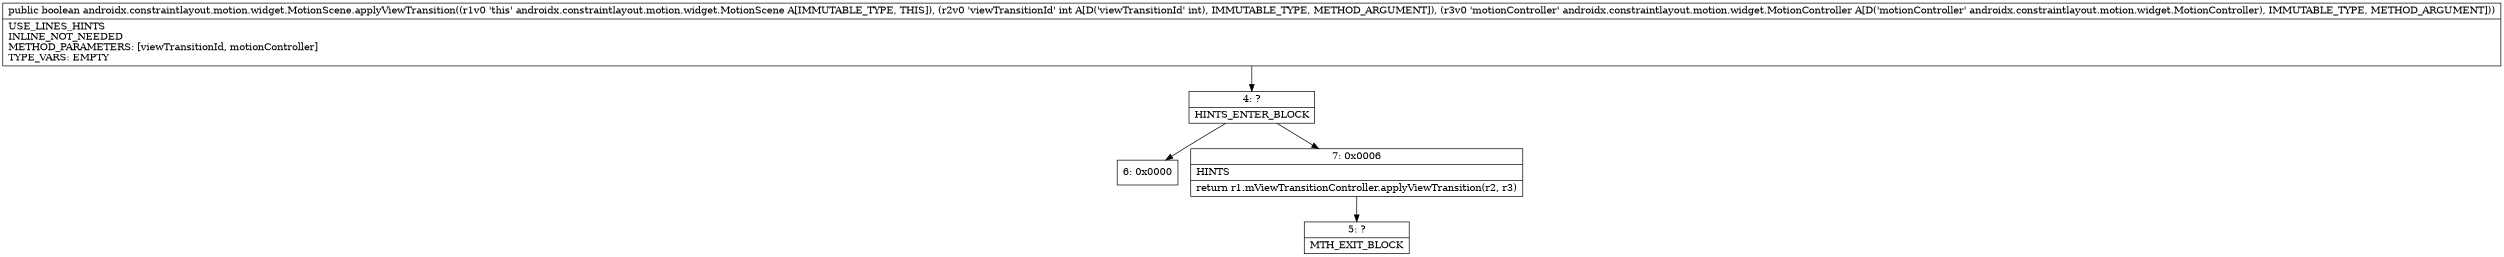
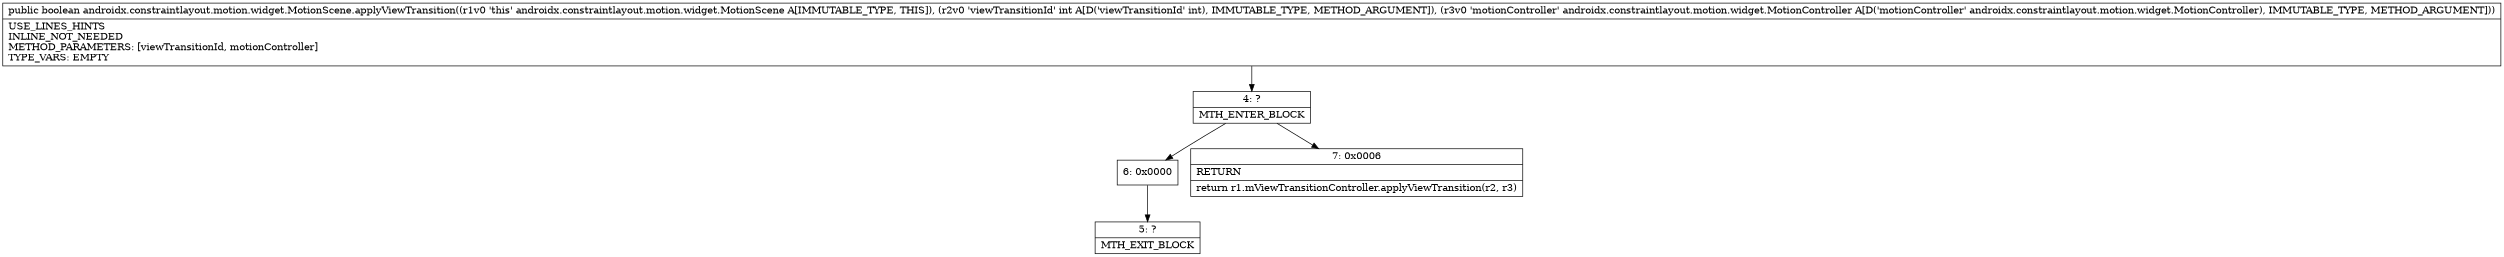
(1252, 115) -> (1252, 115)
(1213, 172) -> (1219, 172)
(1357, 206) -> (1148, 200)
